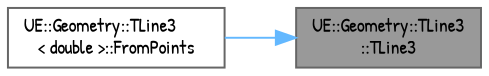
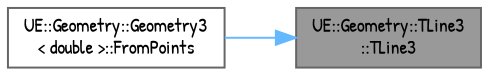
(116, 38) -> (116, 38)
